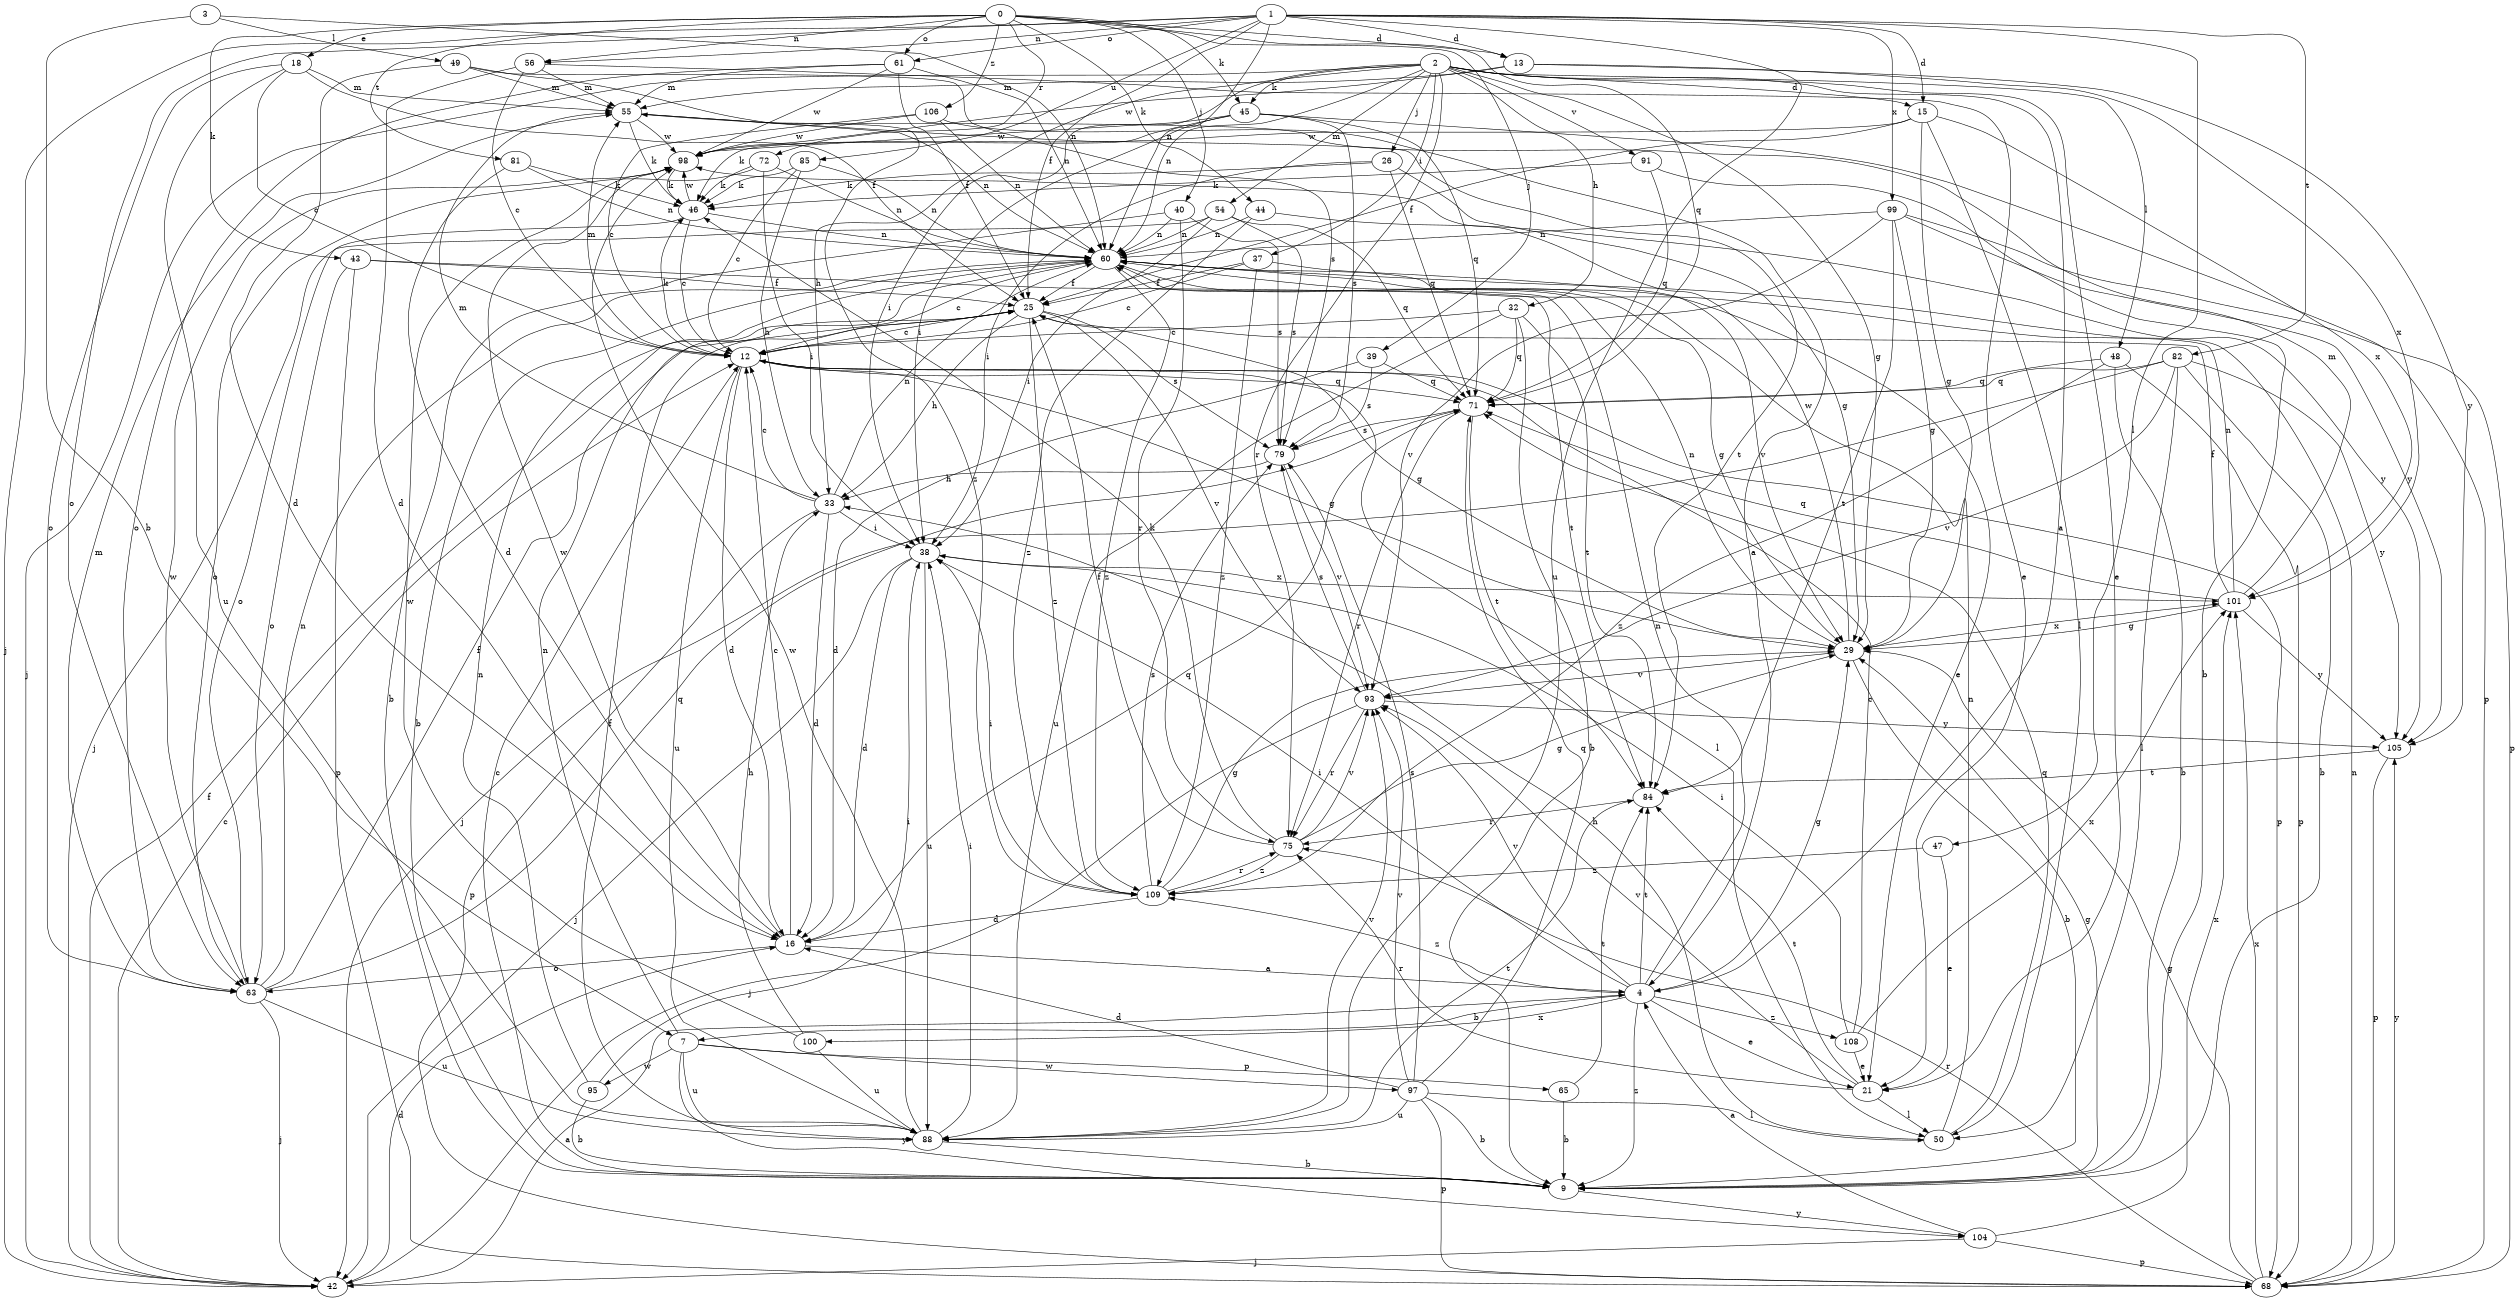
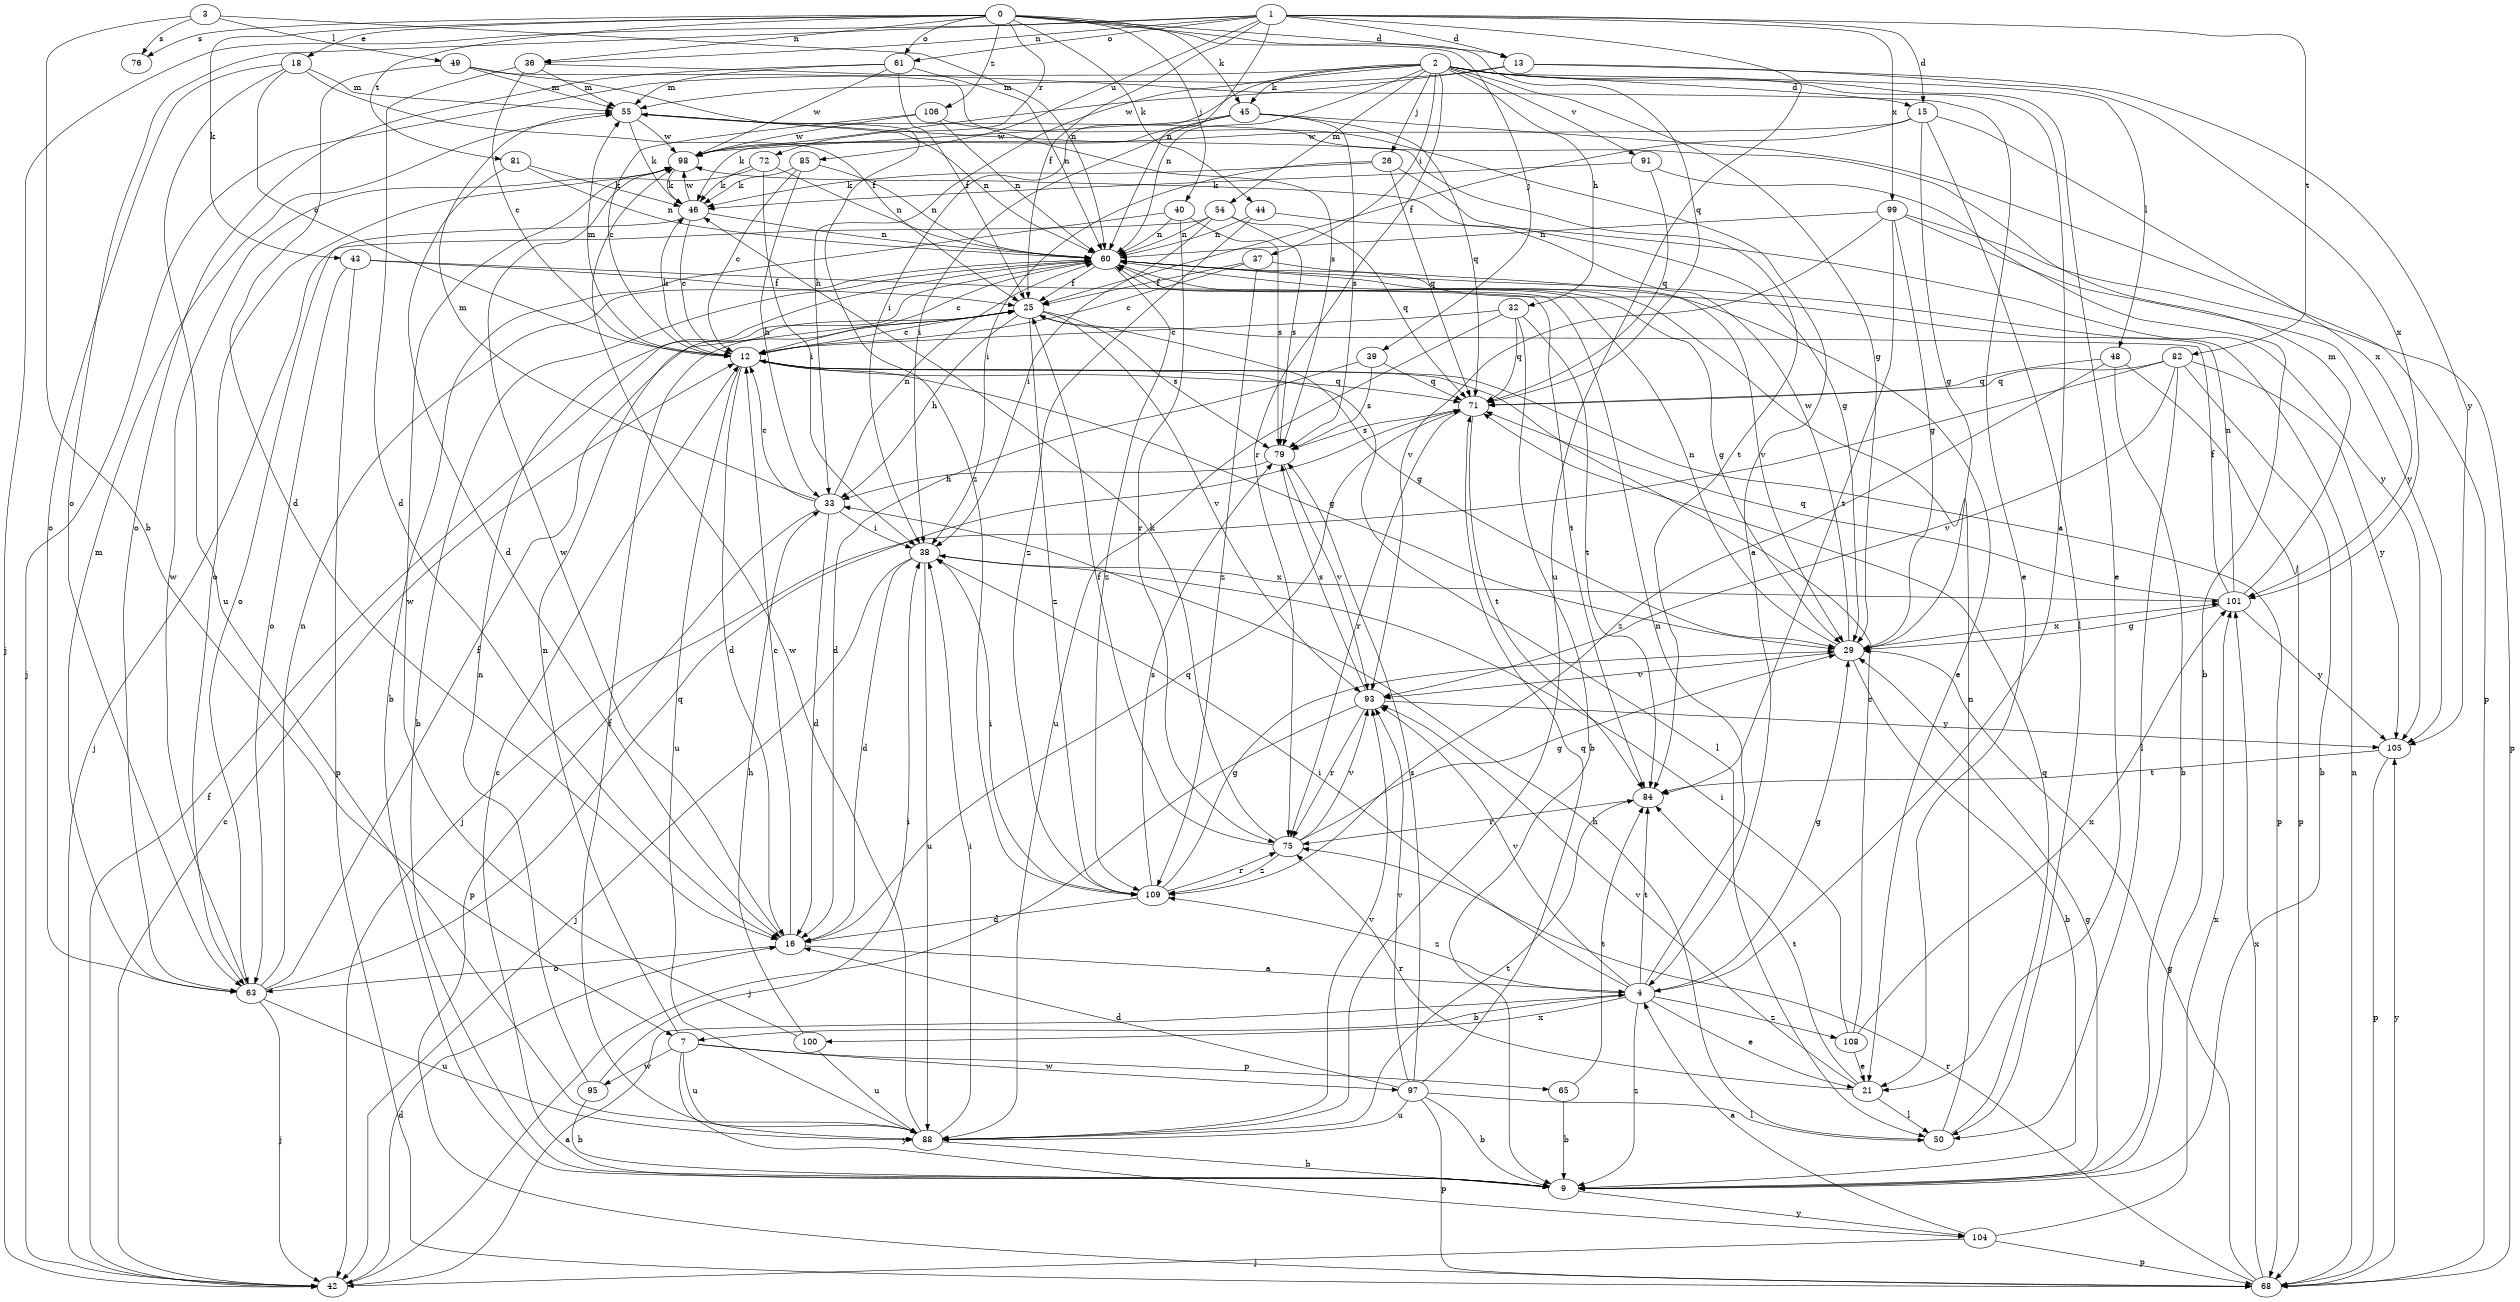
none -> (137, 64)
(530, 64) -> (530, 64)
(1938, 847) -> none
